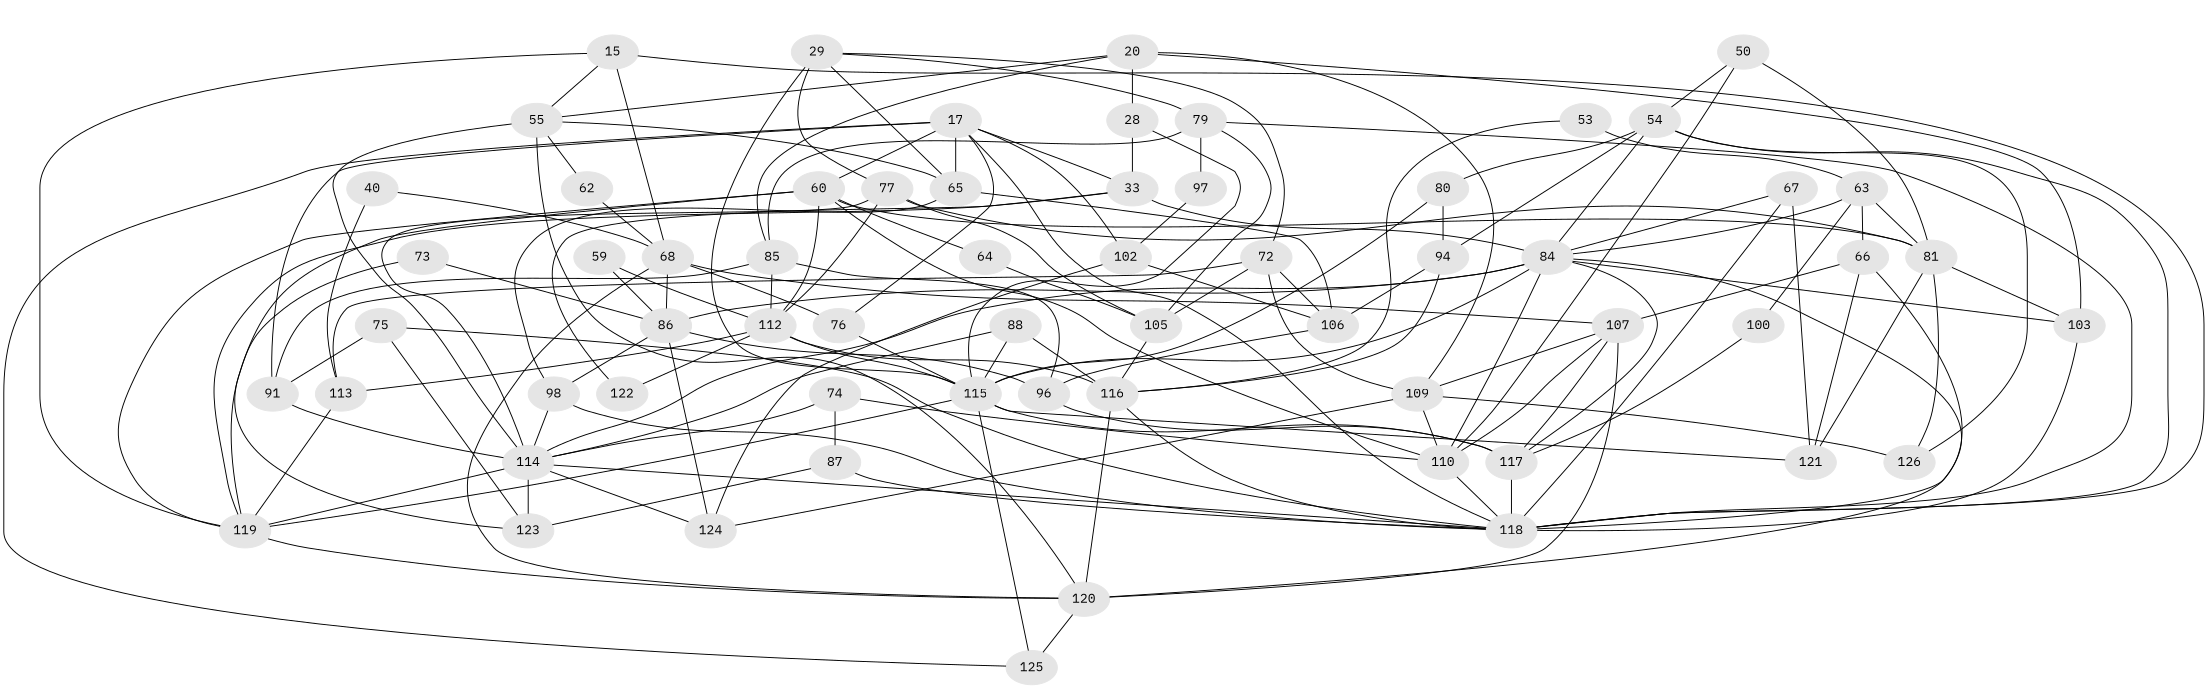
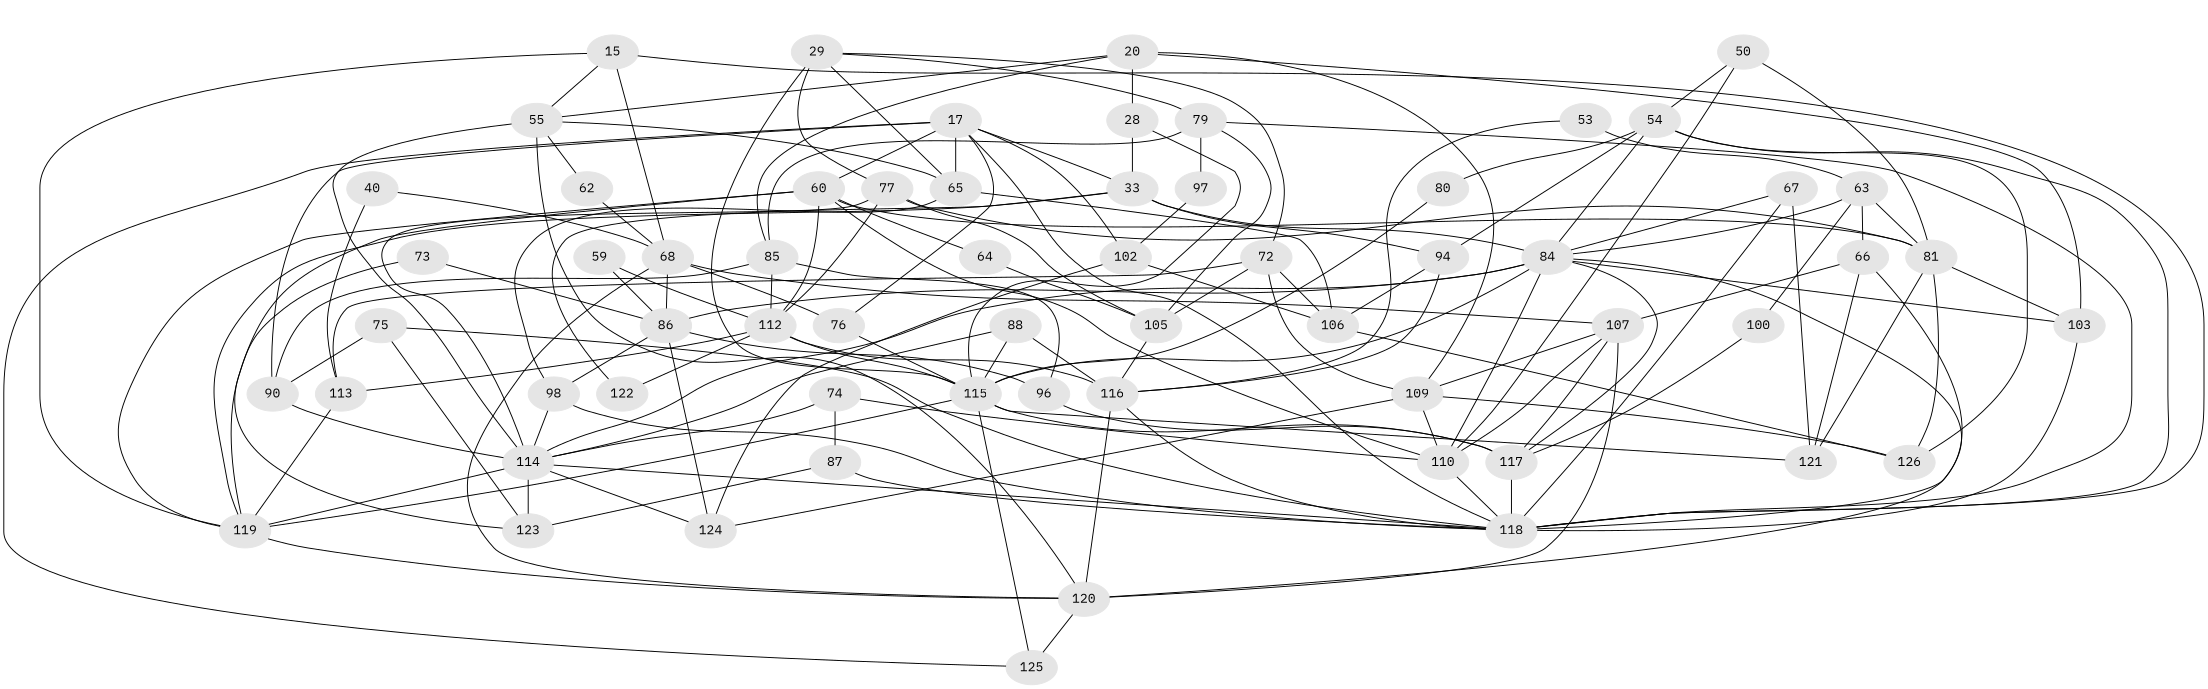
(1443, 227) -> (1346, 236)
(1185, 353) -> (1622, 393)
(273, 394) -> (273, 394)
